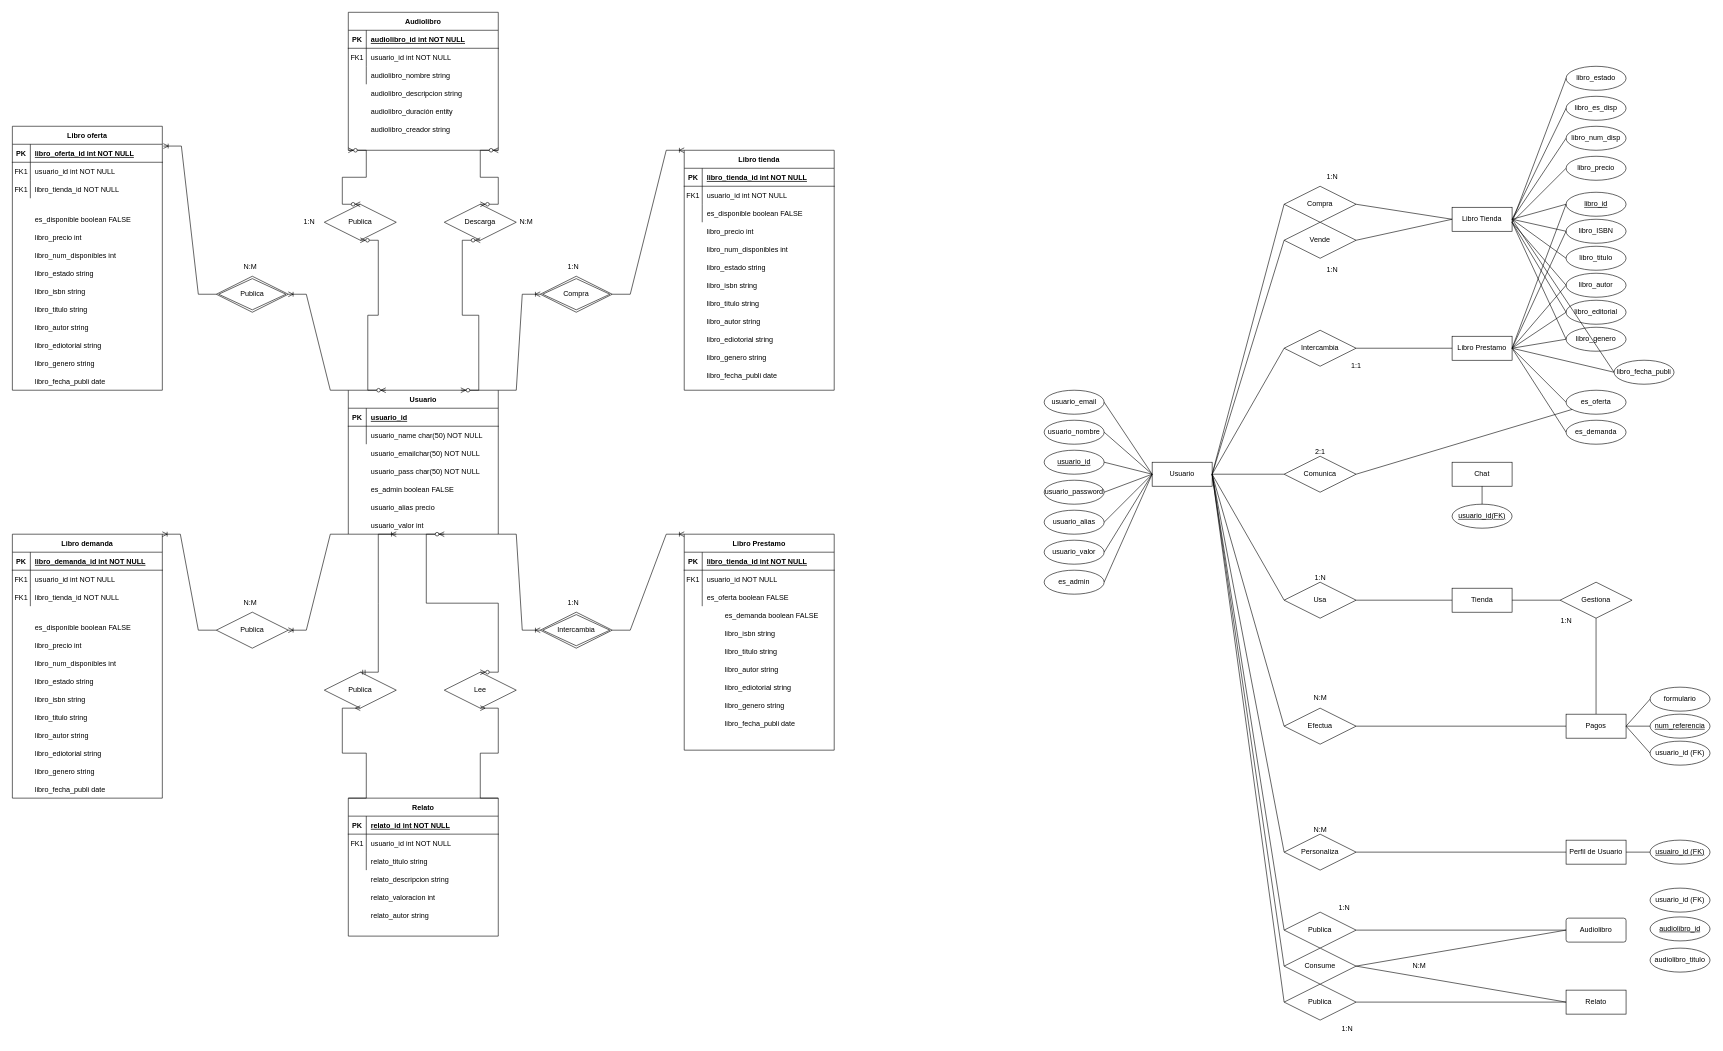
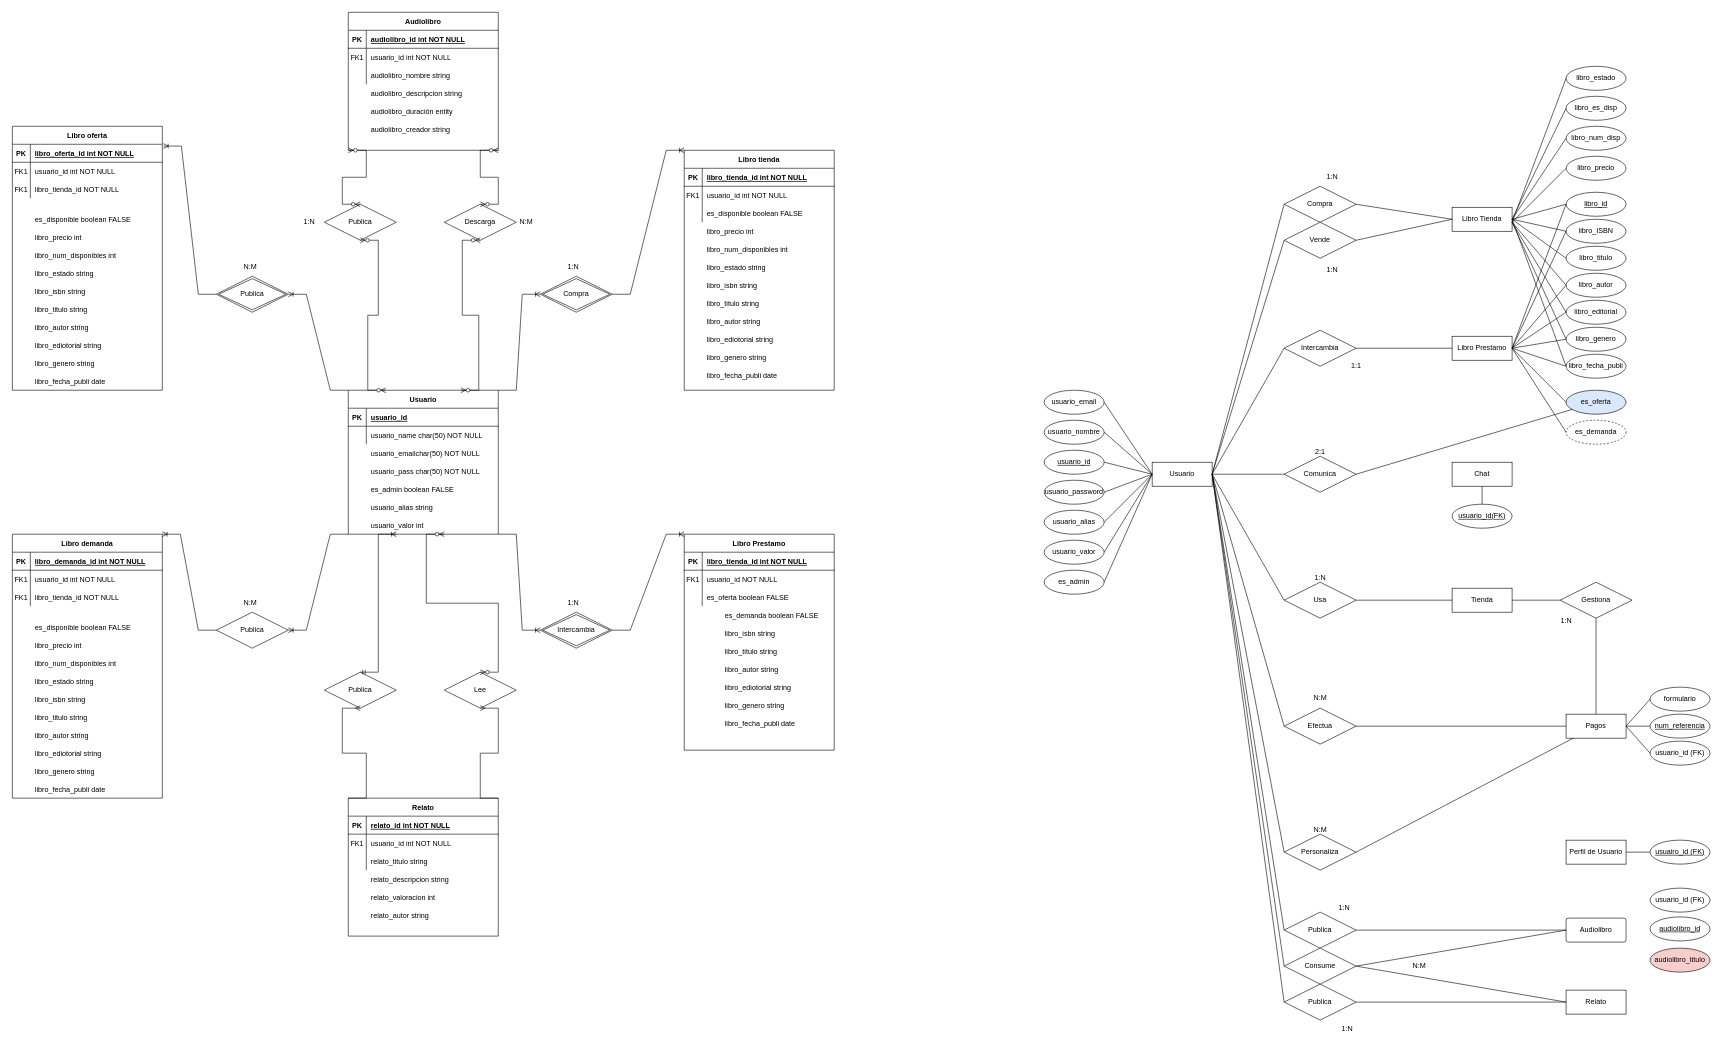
(1644, 372) -> (1596, 366)
(1596, 402) -> (1596, 402)
(1596, 432) -> (1596, 432)
(406, 508) -> (406, 508)
(1461, 852) -> (1464, 796)
(1680, 960) -> (1680, 960)
